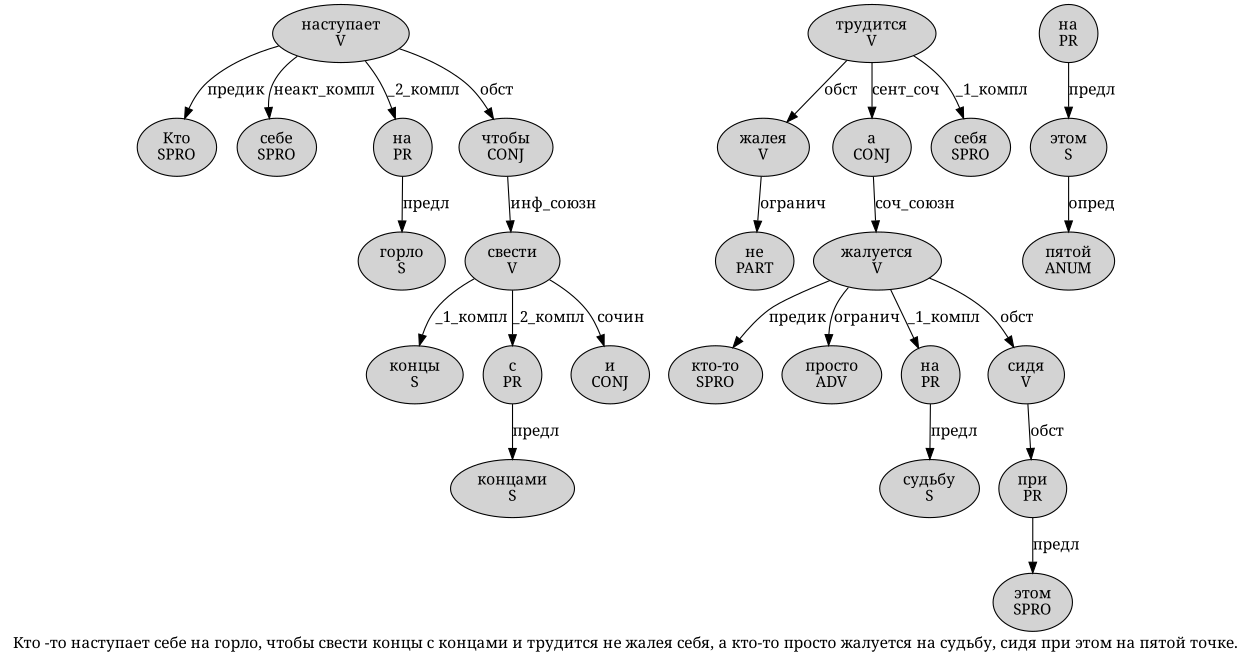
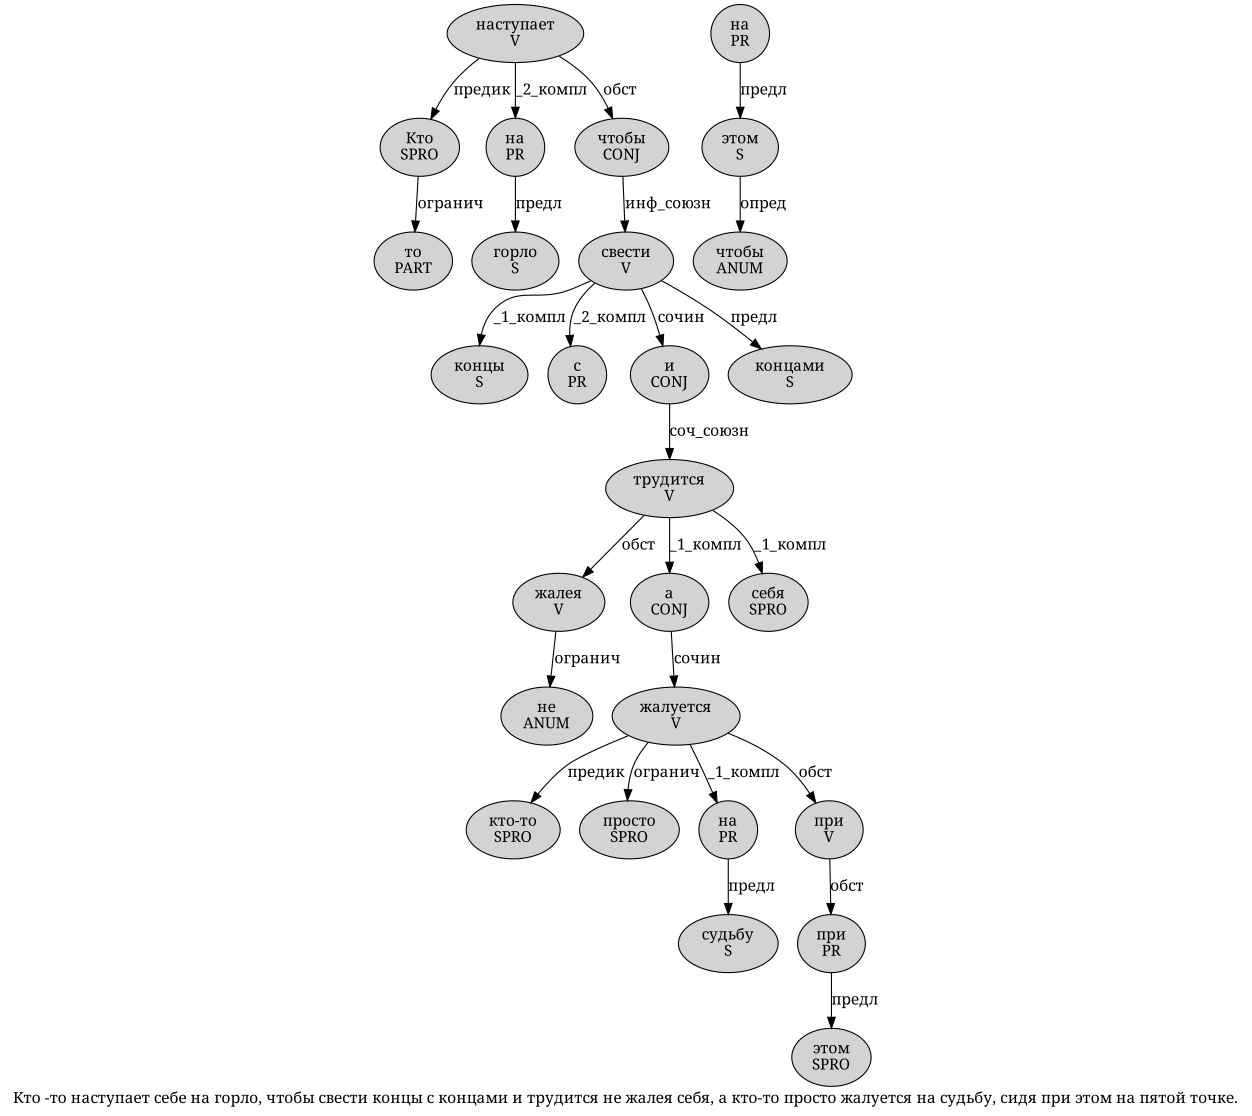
(906, 90) -> (706, 545)
(277, 147) -> none
(915, 204) -> (698, 659)
none -> (413, 261)
(755, 261) -> (547, 716)
(1069, 261) -> (740, 261)
(832, 375) -> (629, 830)
(1026, 375) -> (829, 830)
(513, 426) -> (709, 309)
none -> (670, 426)
